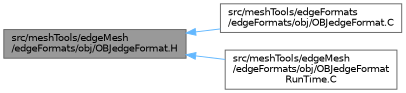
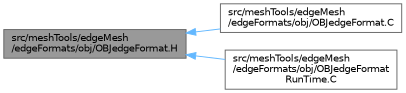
(311, 18) -> (311, 18)
